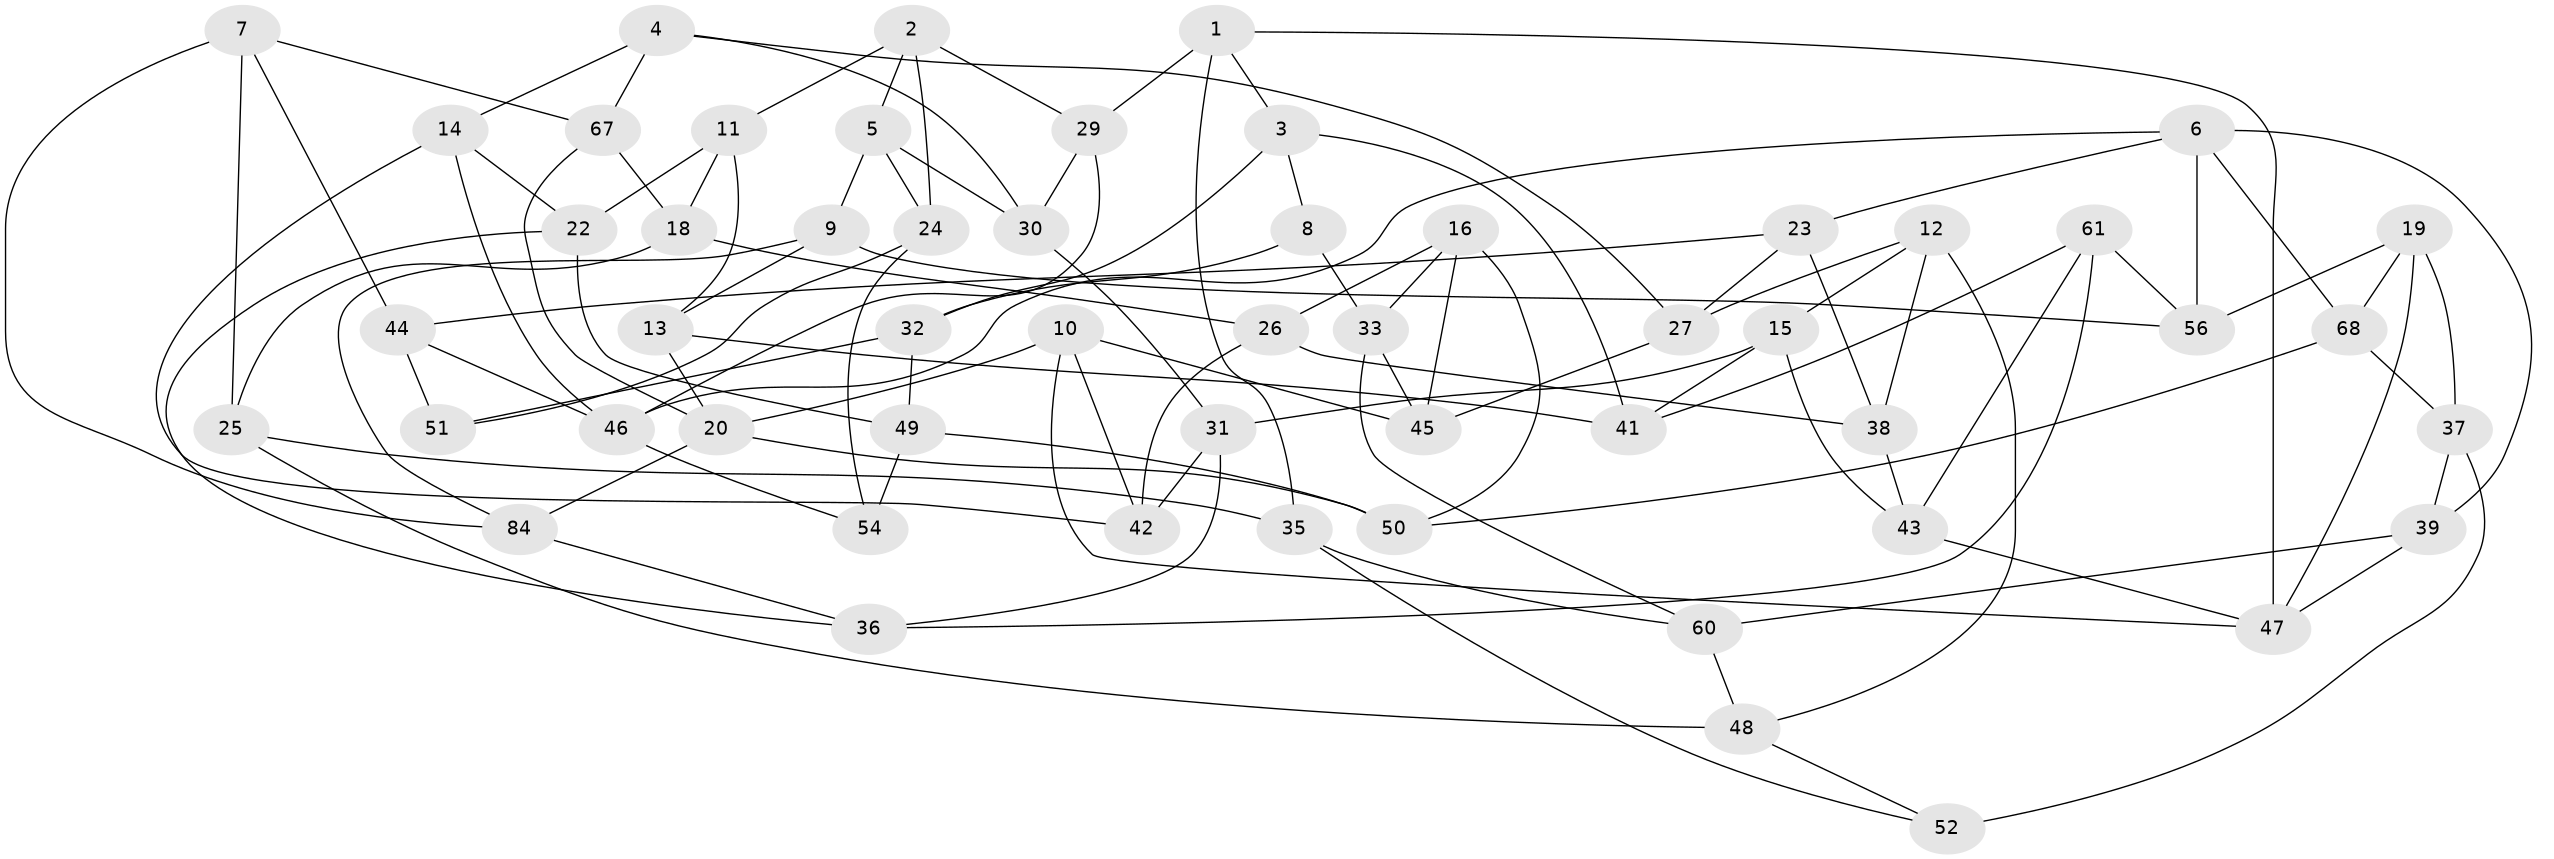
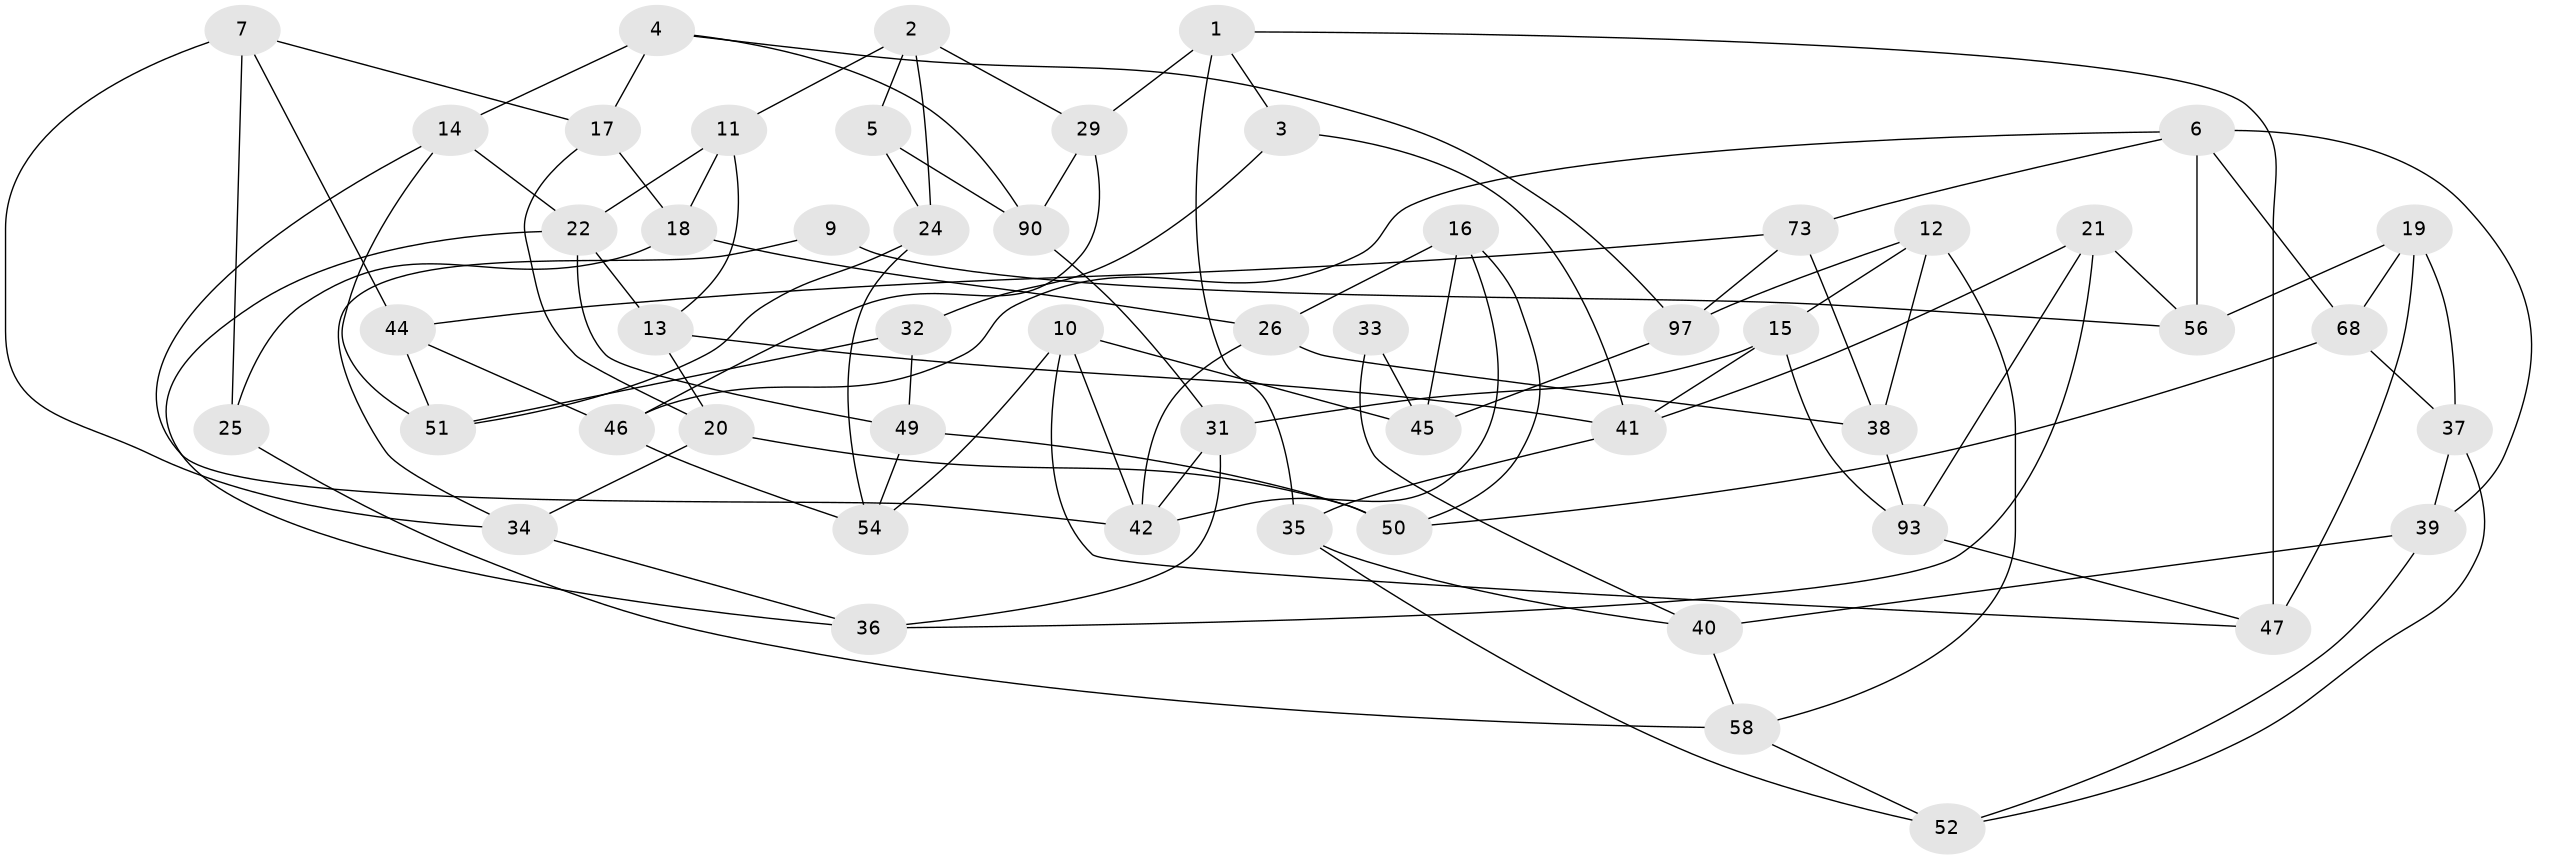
(603, 130) -> (603, 130)
(852, 180) -> none
(1031, 230) -> (1031, 230)
(1308, 230) -> none
(1801, 230) -> (1801, 230)
(2094, 230) -> (2094, 230)
(744, 280) -> (618, 280)
(1416, 280) -> (1410, 497)
(503, 295) -> (354, 287)
(1681, 330) -> (1681, 330)
(881, 391) -> (984, 428)
(765, 474) -> (1471, 469)
(520, 529) -> (520, 529)
(1910, 529) -> (1910, 529)
(2351, 579) -> (2220, 719)
(1705, 629) -> (1705, 629)
(1742, 729) -> (1742, 729)
